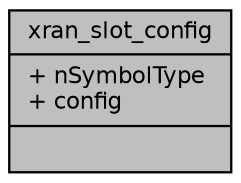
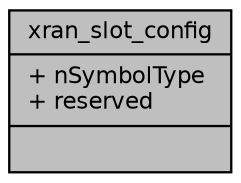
(75, 102) -> (91, 102)
